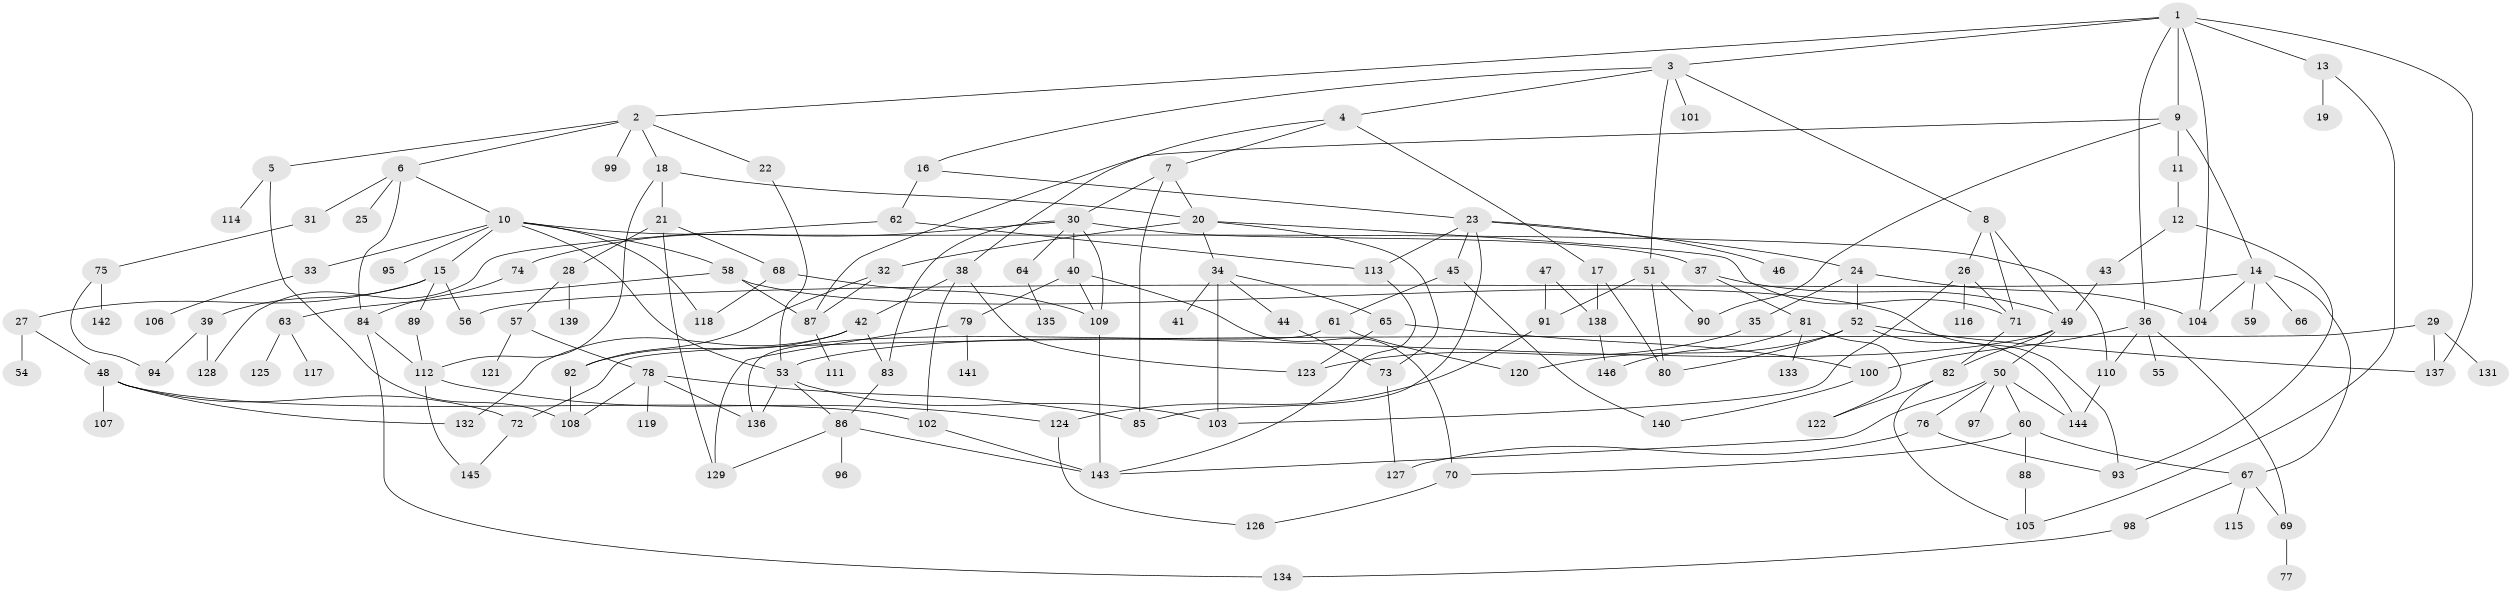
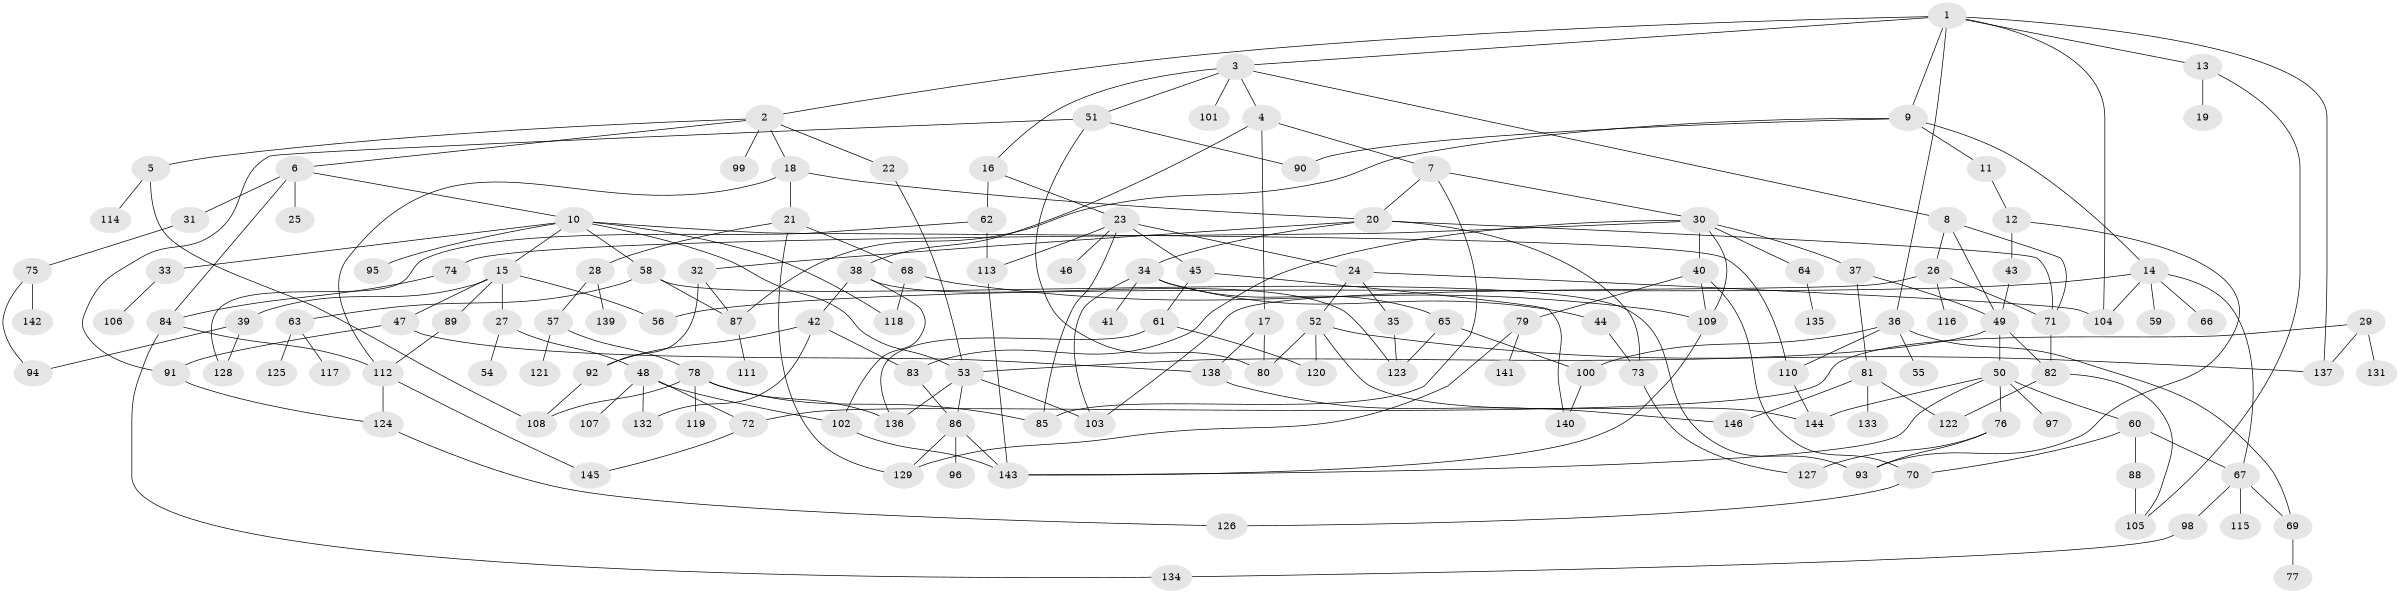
none -> (451, 297)
